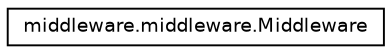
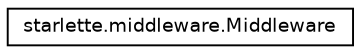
(196, 27) -> (180, 27)
